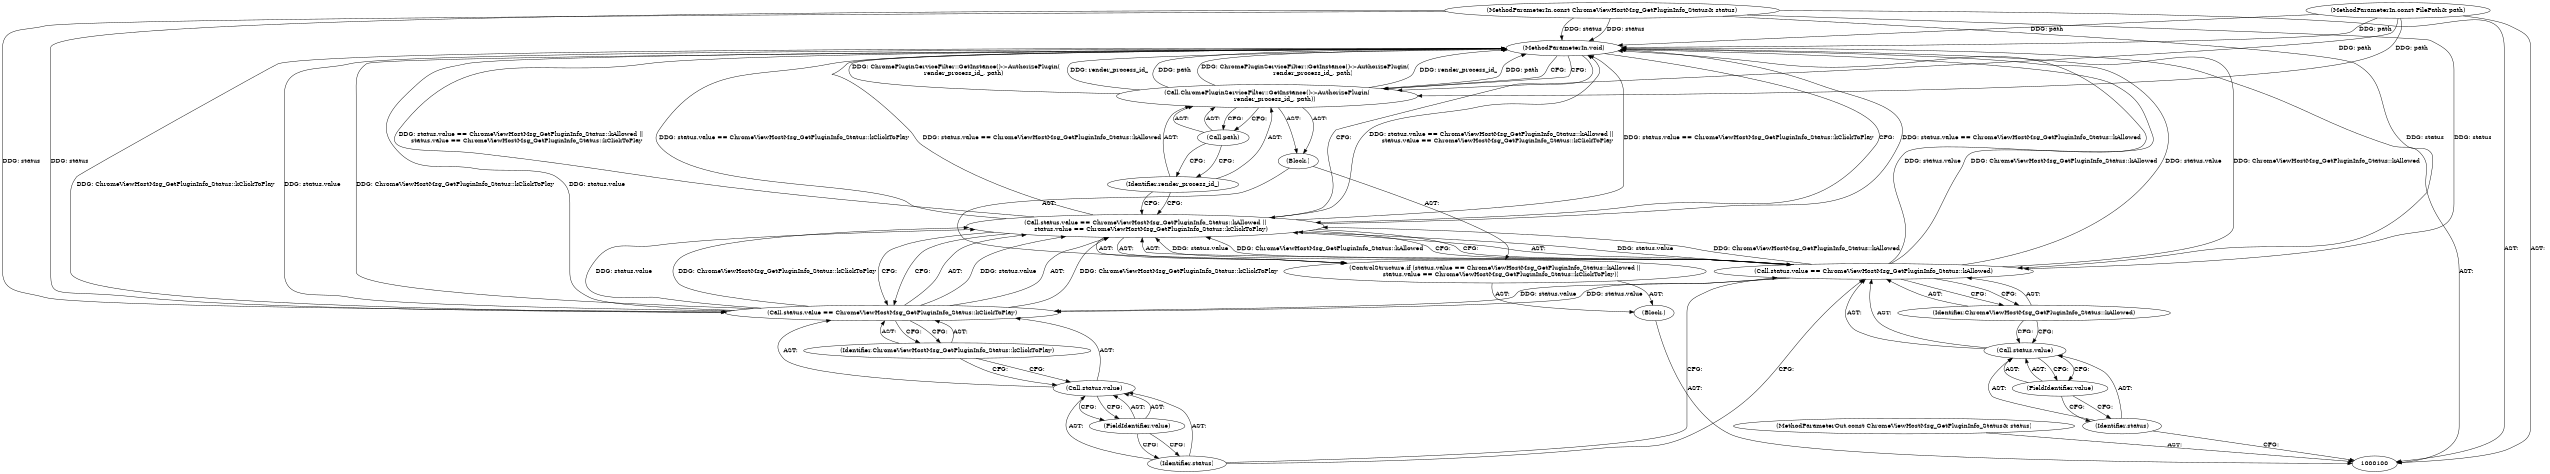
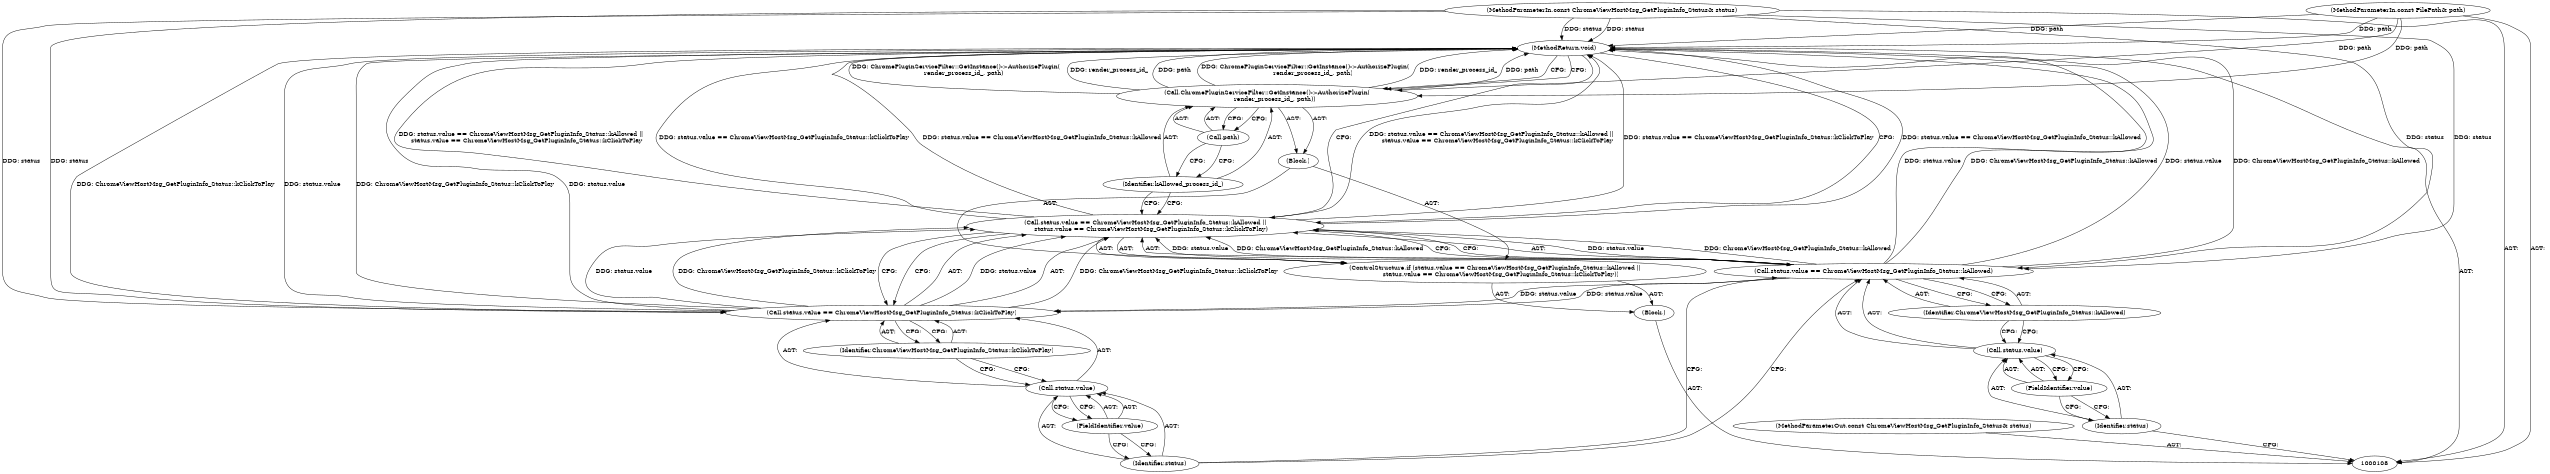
(1564, 48) -> (1564, 48)
(1173, 184) -> (1173, 184)
(2375, 464) -> (2375, 464)
